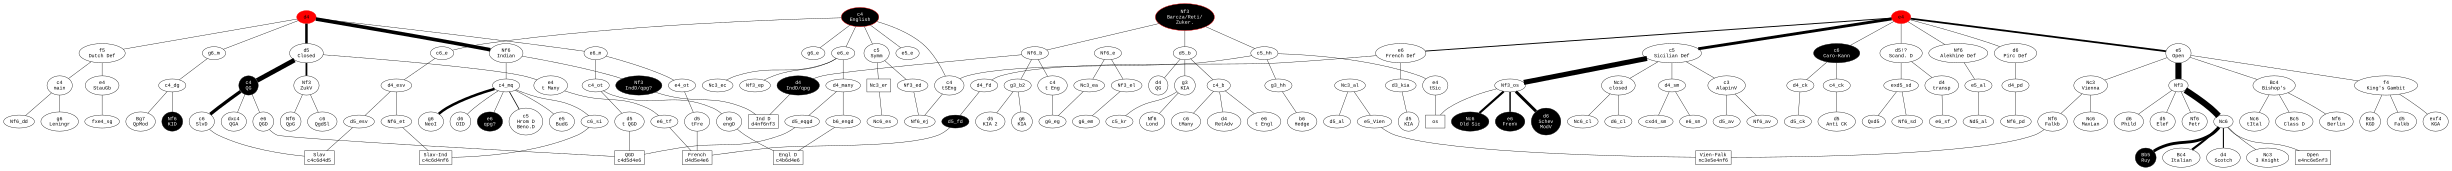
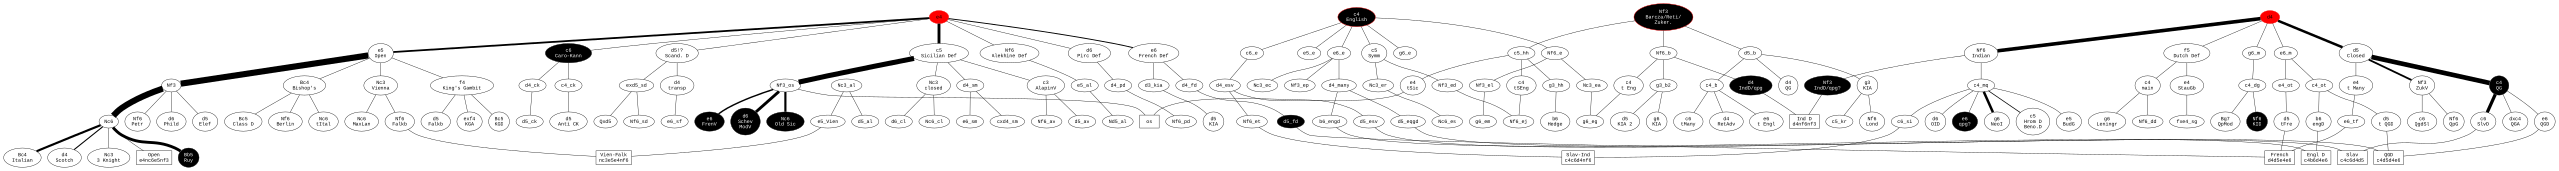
(918, 40) -> (1463, 26)
(879, 85) -> (1378, 85)
